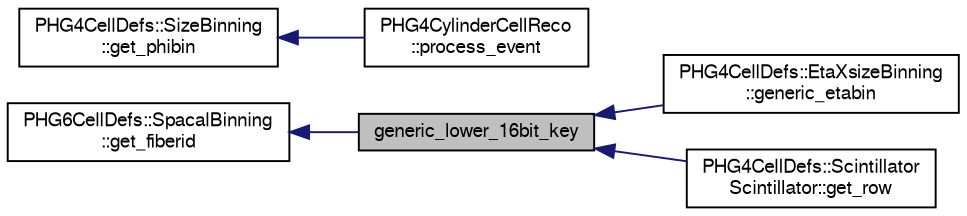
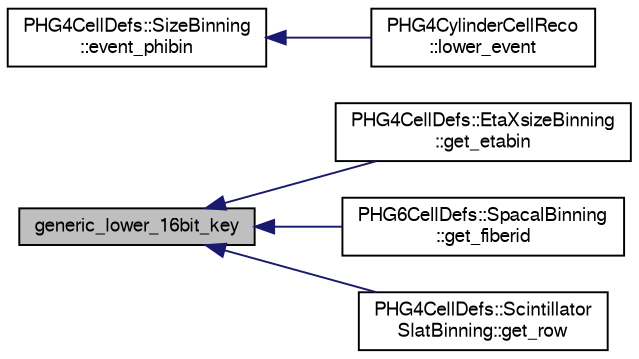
(149, 38) -> (137, 38)
(477, 38) -> (483, 38)
(811, 84) -> (483, 132)
(334, 132) -> (308, 227)
(811, 178) -> (483, 321)
